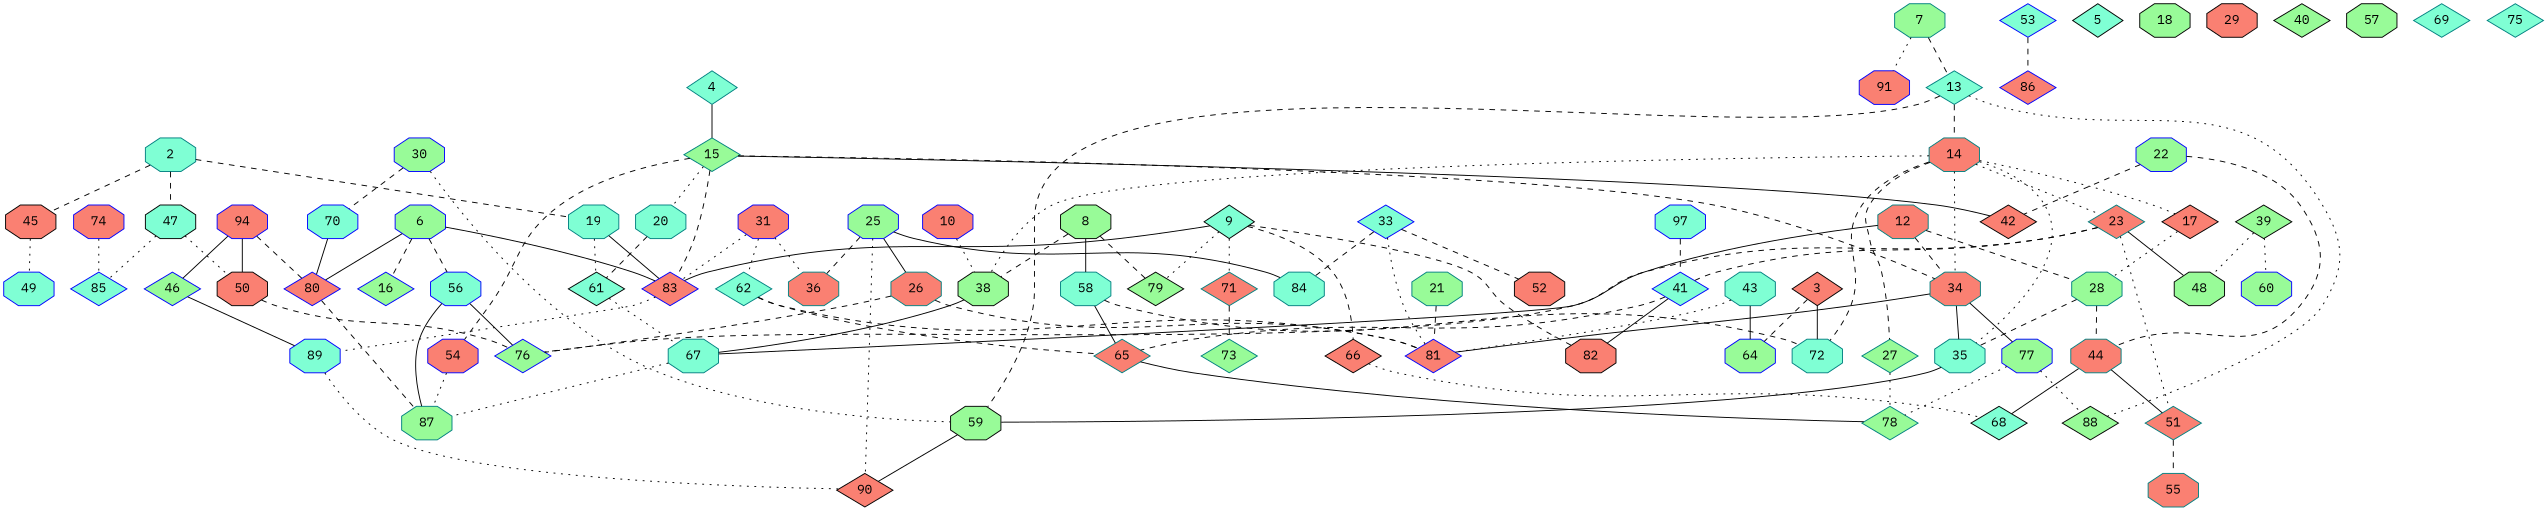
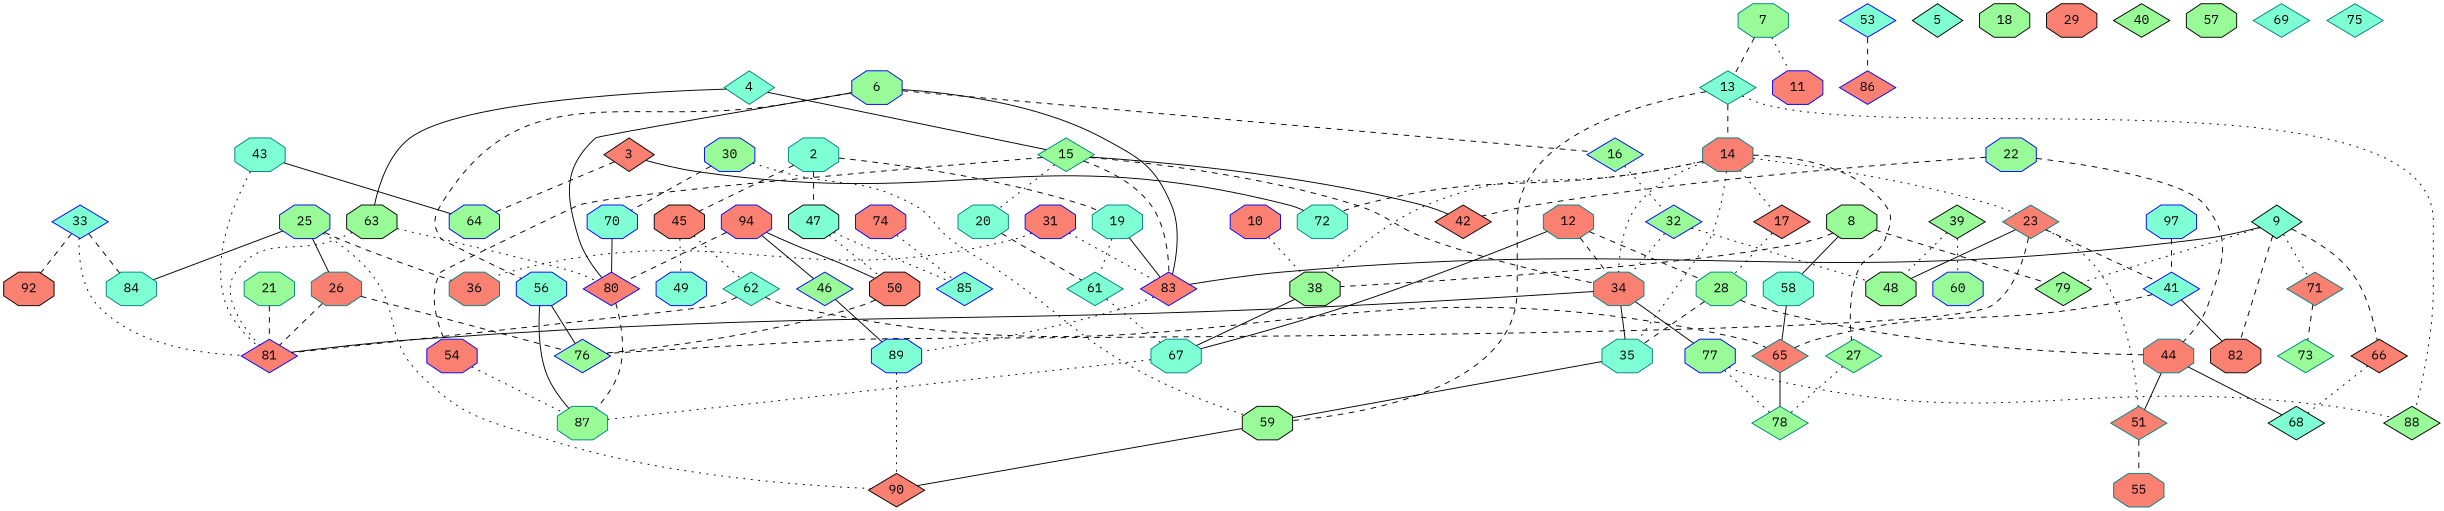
(1884, 88) -> (1798, 88)
none -> (372, 222)
none -> (1674, 222)
(753, 257) -> (718, 258)
(596, 289) -> (1095, 289)
(1540, 289) -> (29, 289)
(1626, 316) -> none
